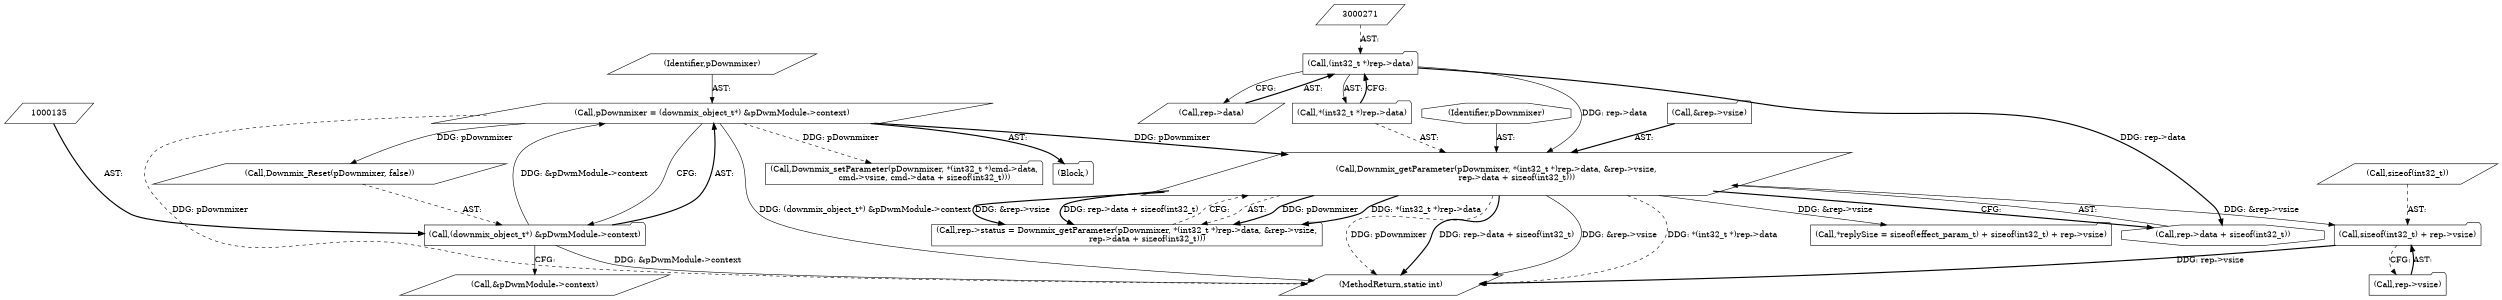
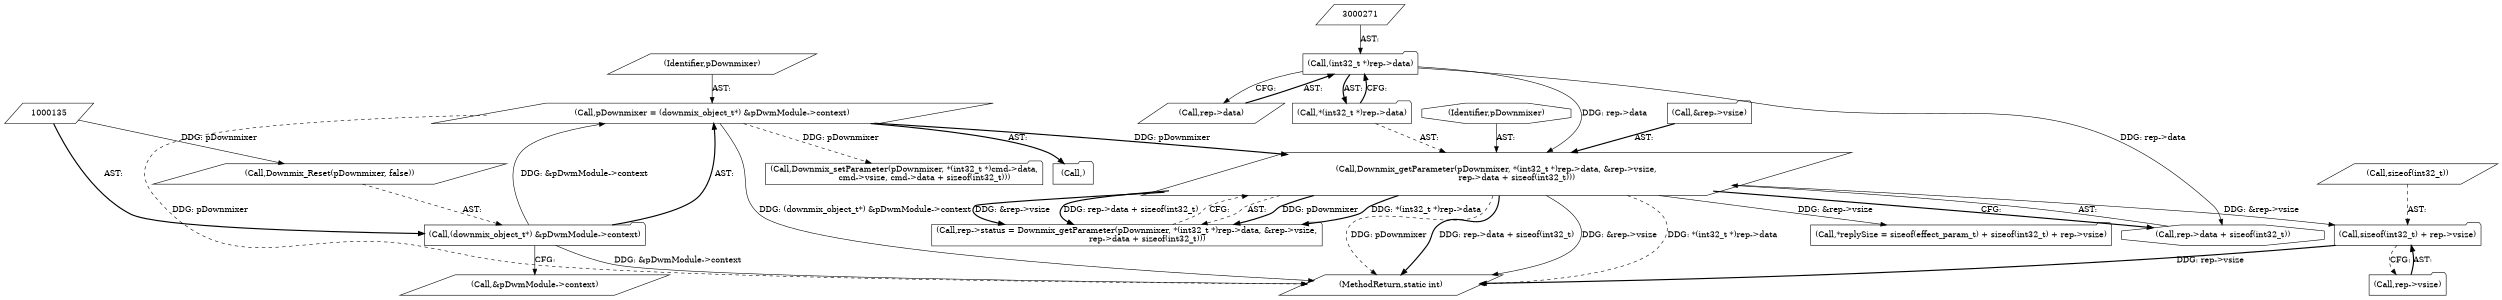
(1360, 37) -> (1360, 37)
(1344, 85) -> (1344, 85)
(1834, 111) -> (1834, 111)
(438, 133) -> (168, 139)
(1073, 174) -> (1073, 174)
(659, 186) -> none
